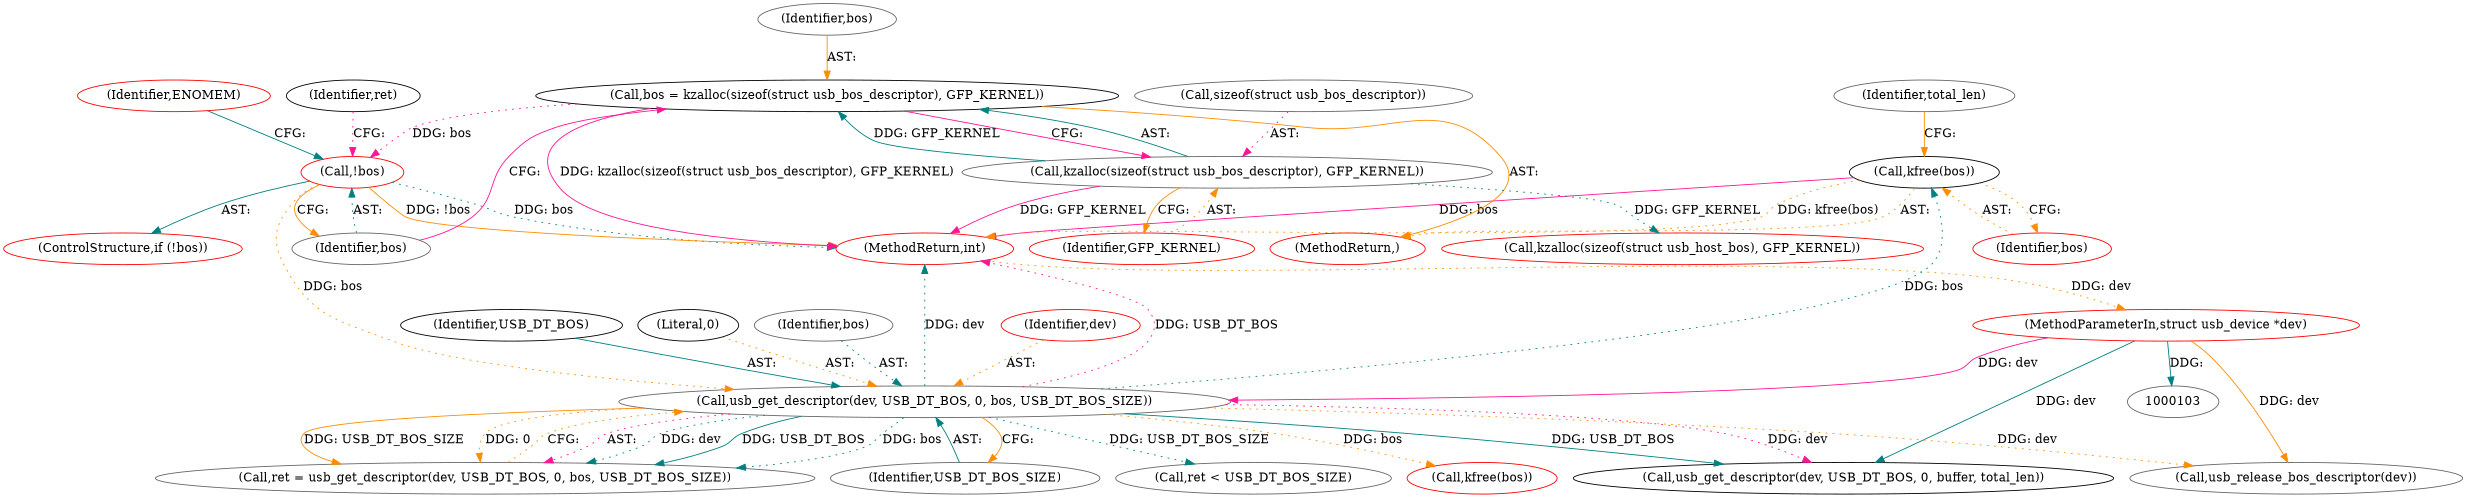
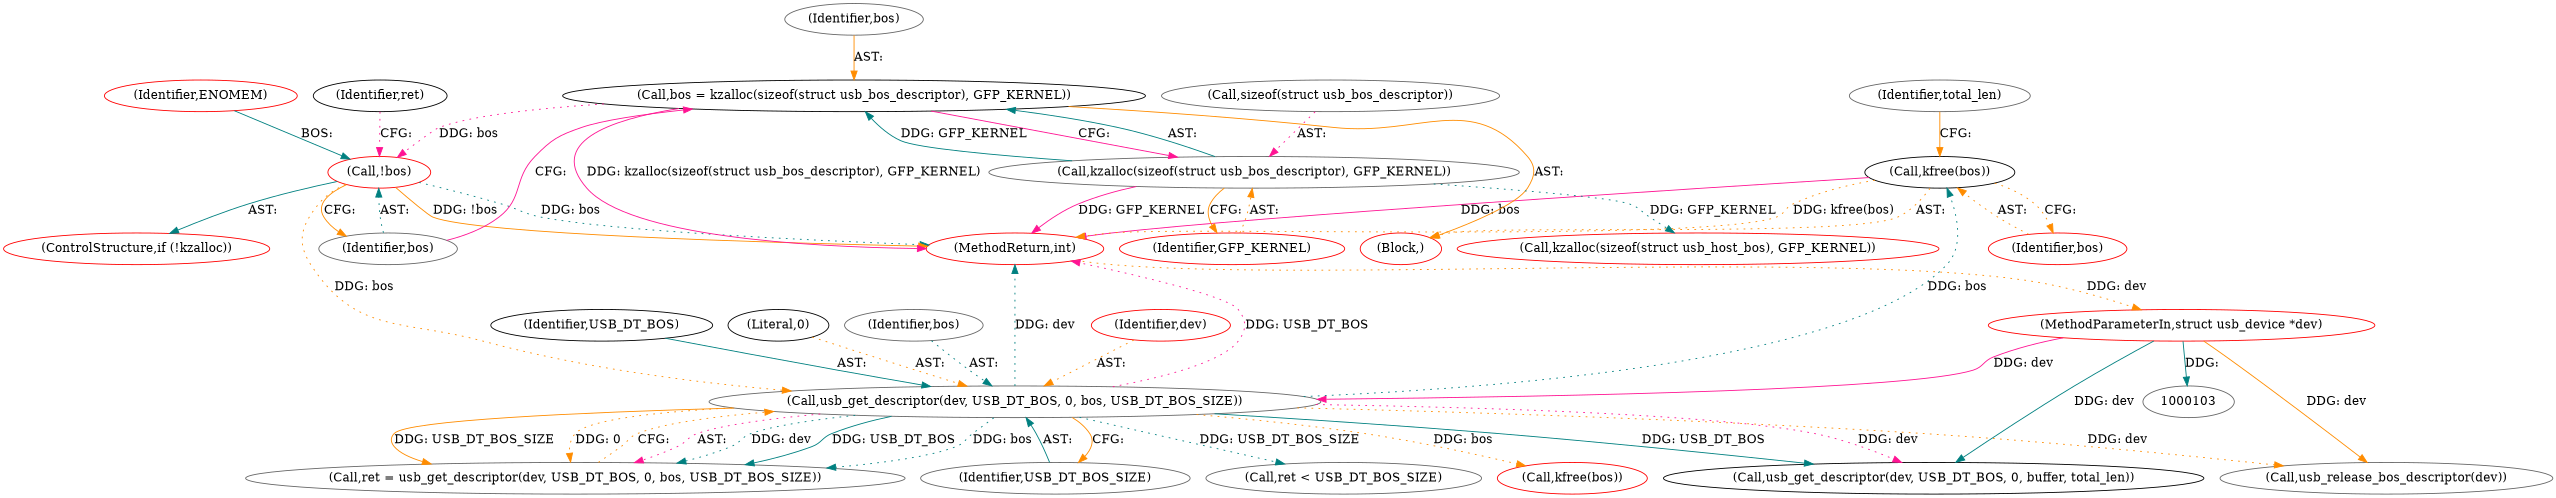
(292, 134) -> (319, 134)
(123, 249) -> (137, 249)
(1348, 249) -> (1401, 249)
